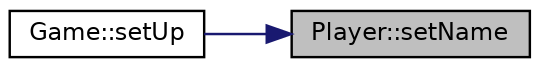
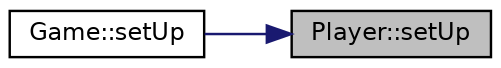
(411, 34) -> (391, 34)
